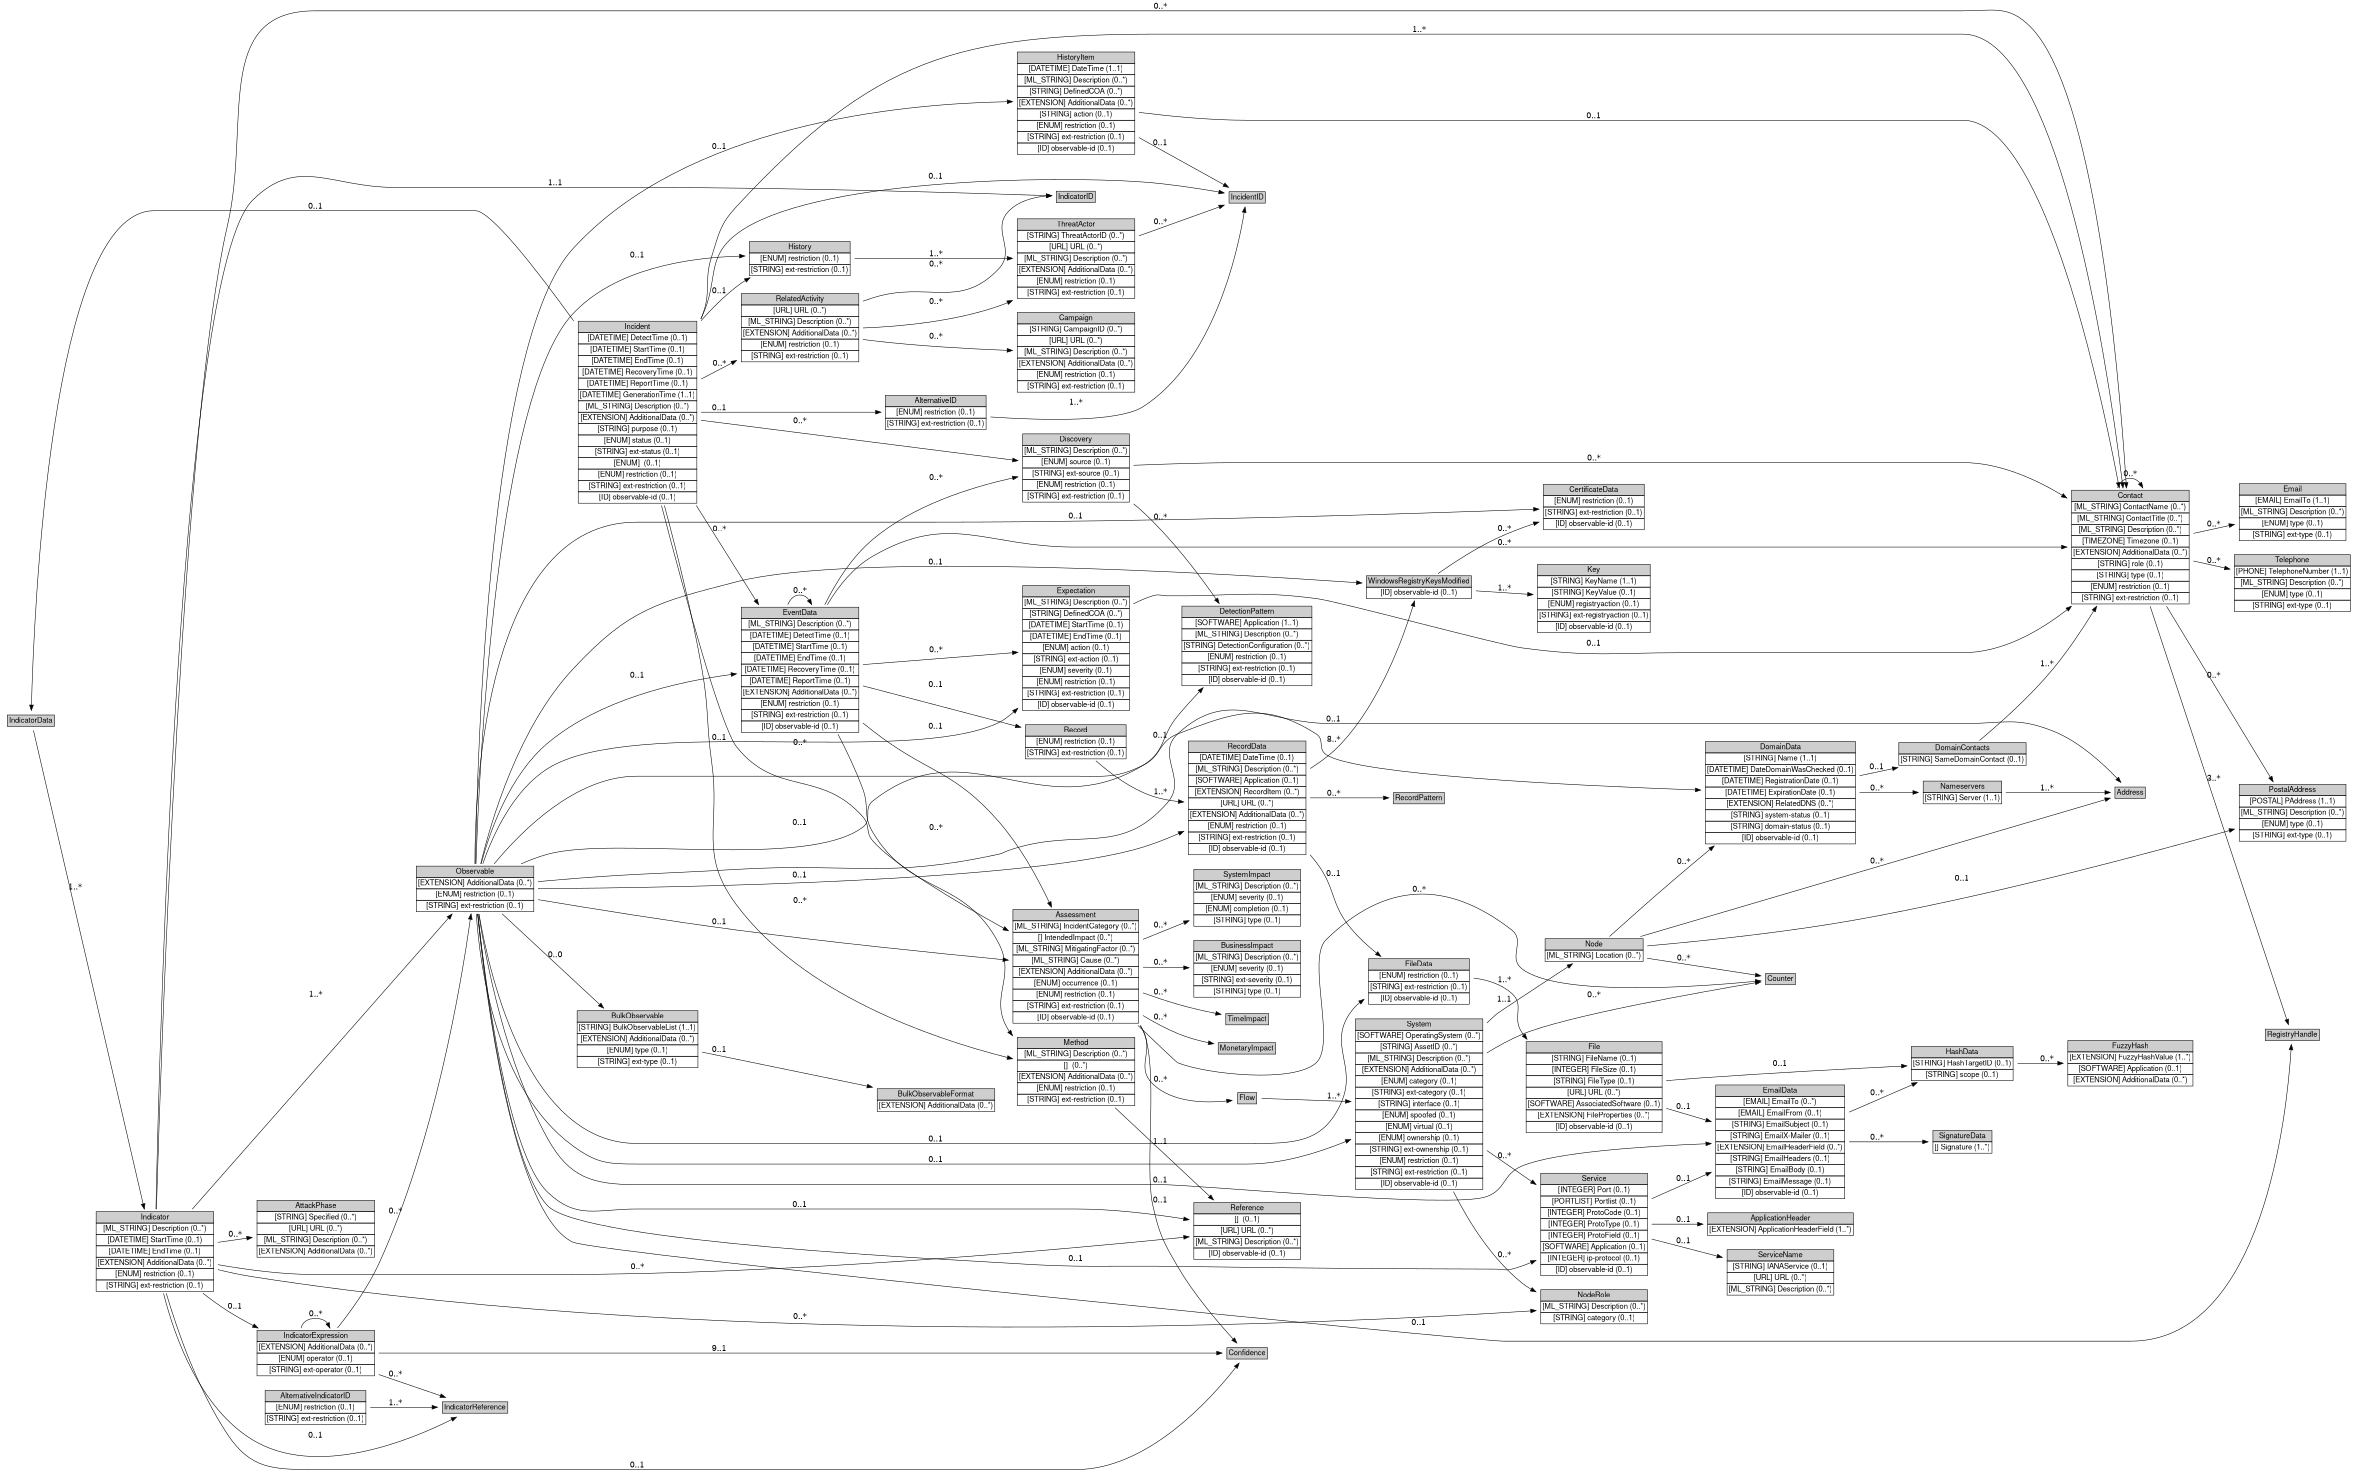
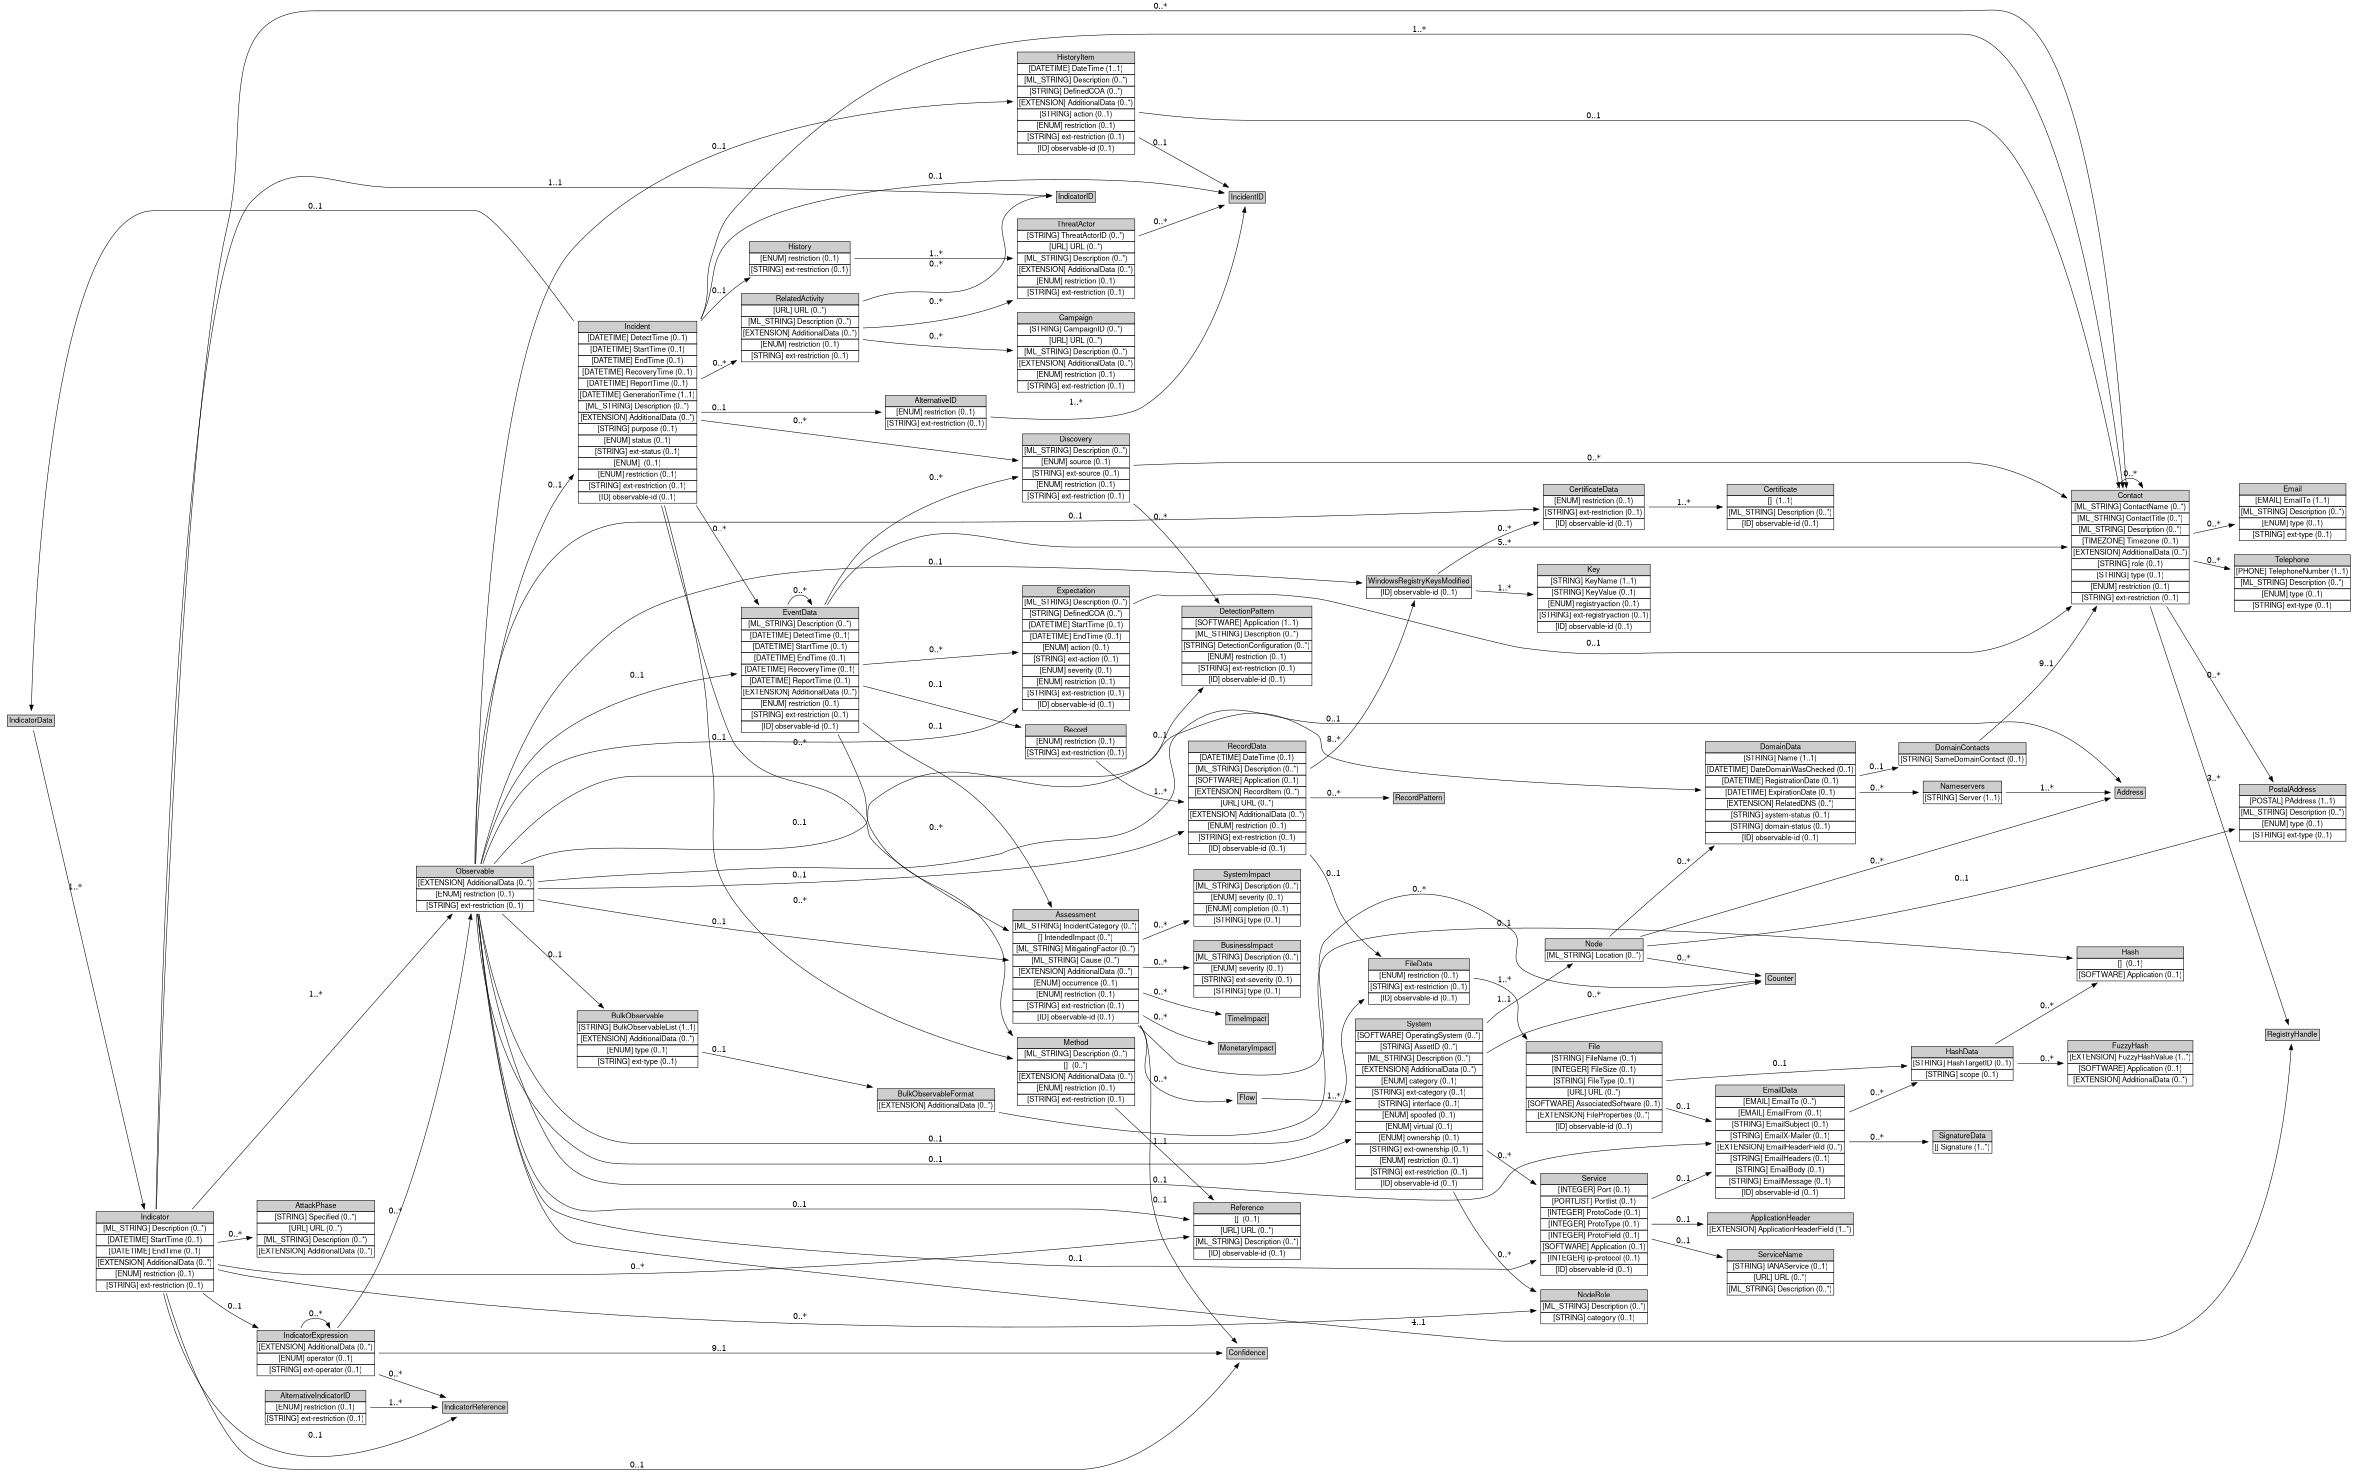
(510, 493) -> (506, 636)
none -> (1780, 507)
(1504, 543) -> (1504, 543)
(2047, 664) -> (2047, 664)
(555, 955) -> (555, 955)
none -> (2130, 964)
(1419, 1323) -> (1419, 1323)
